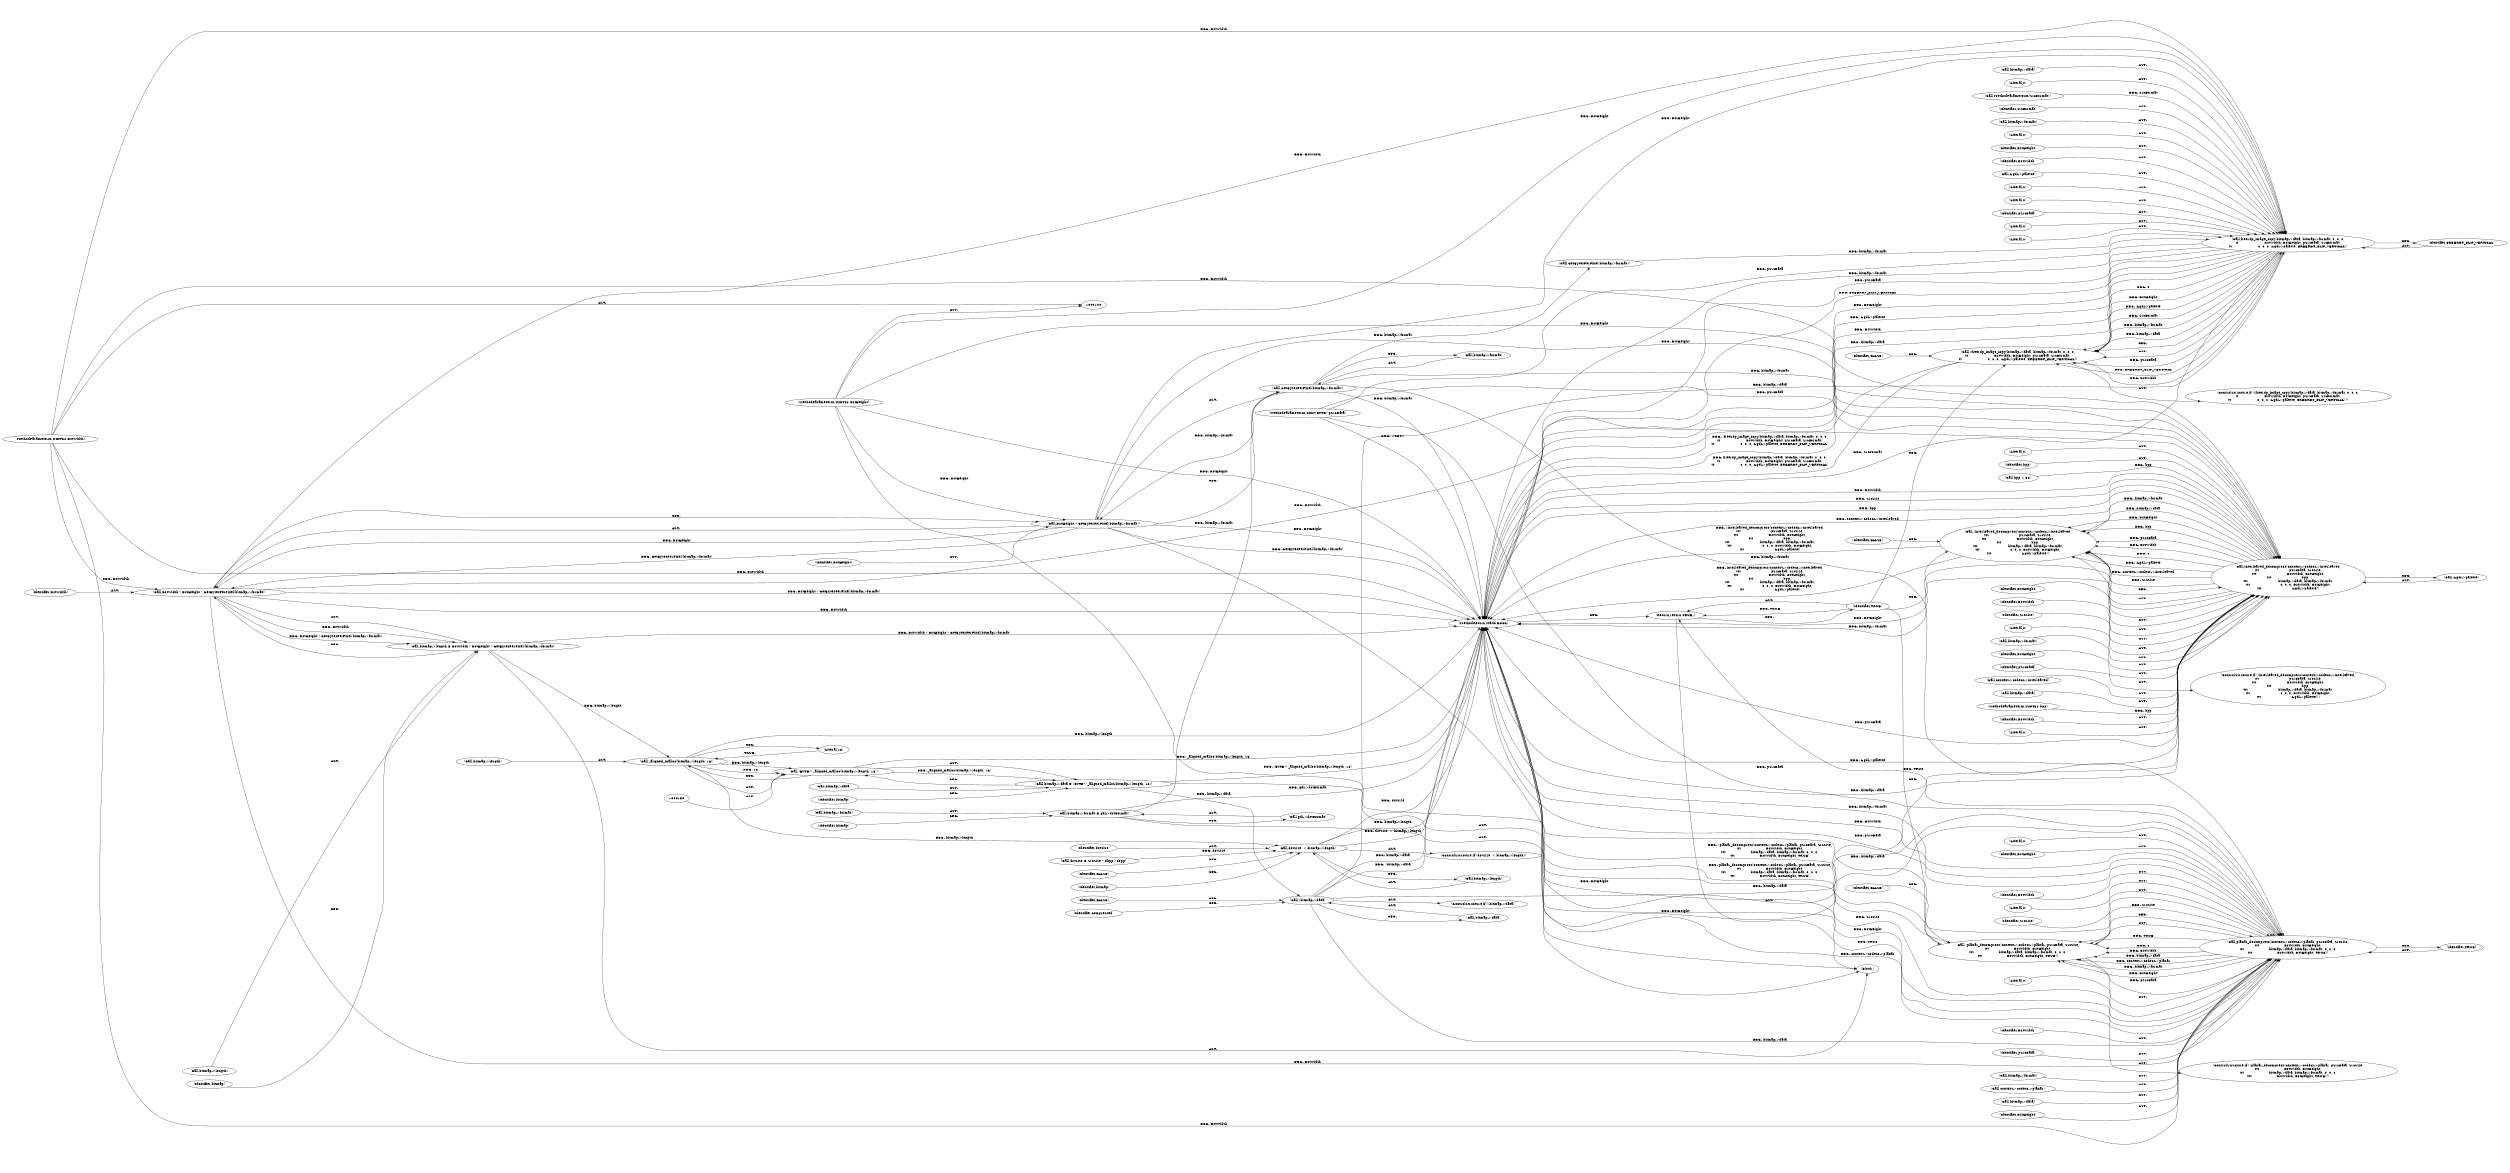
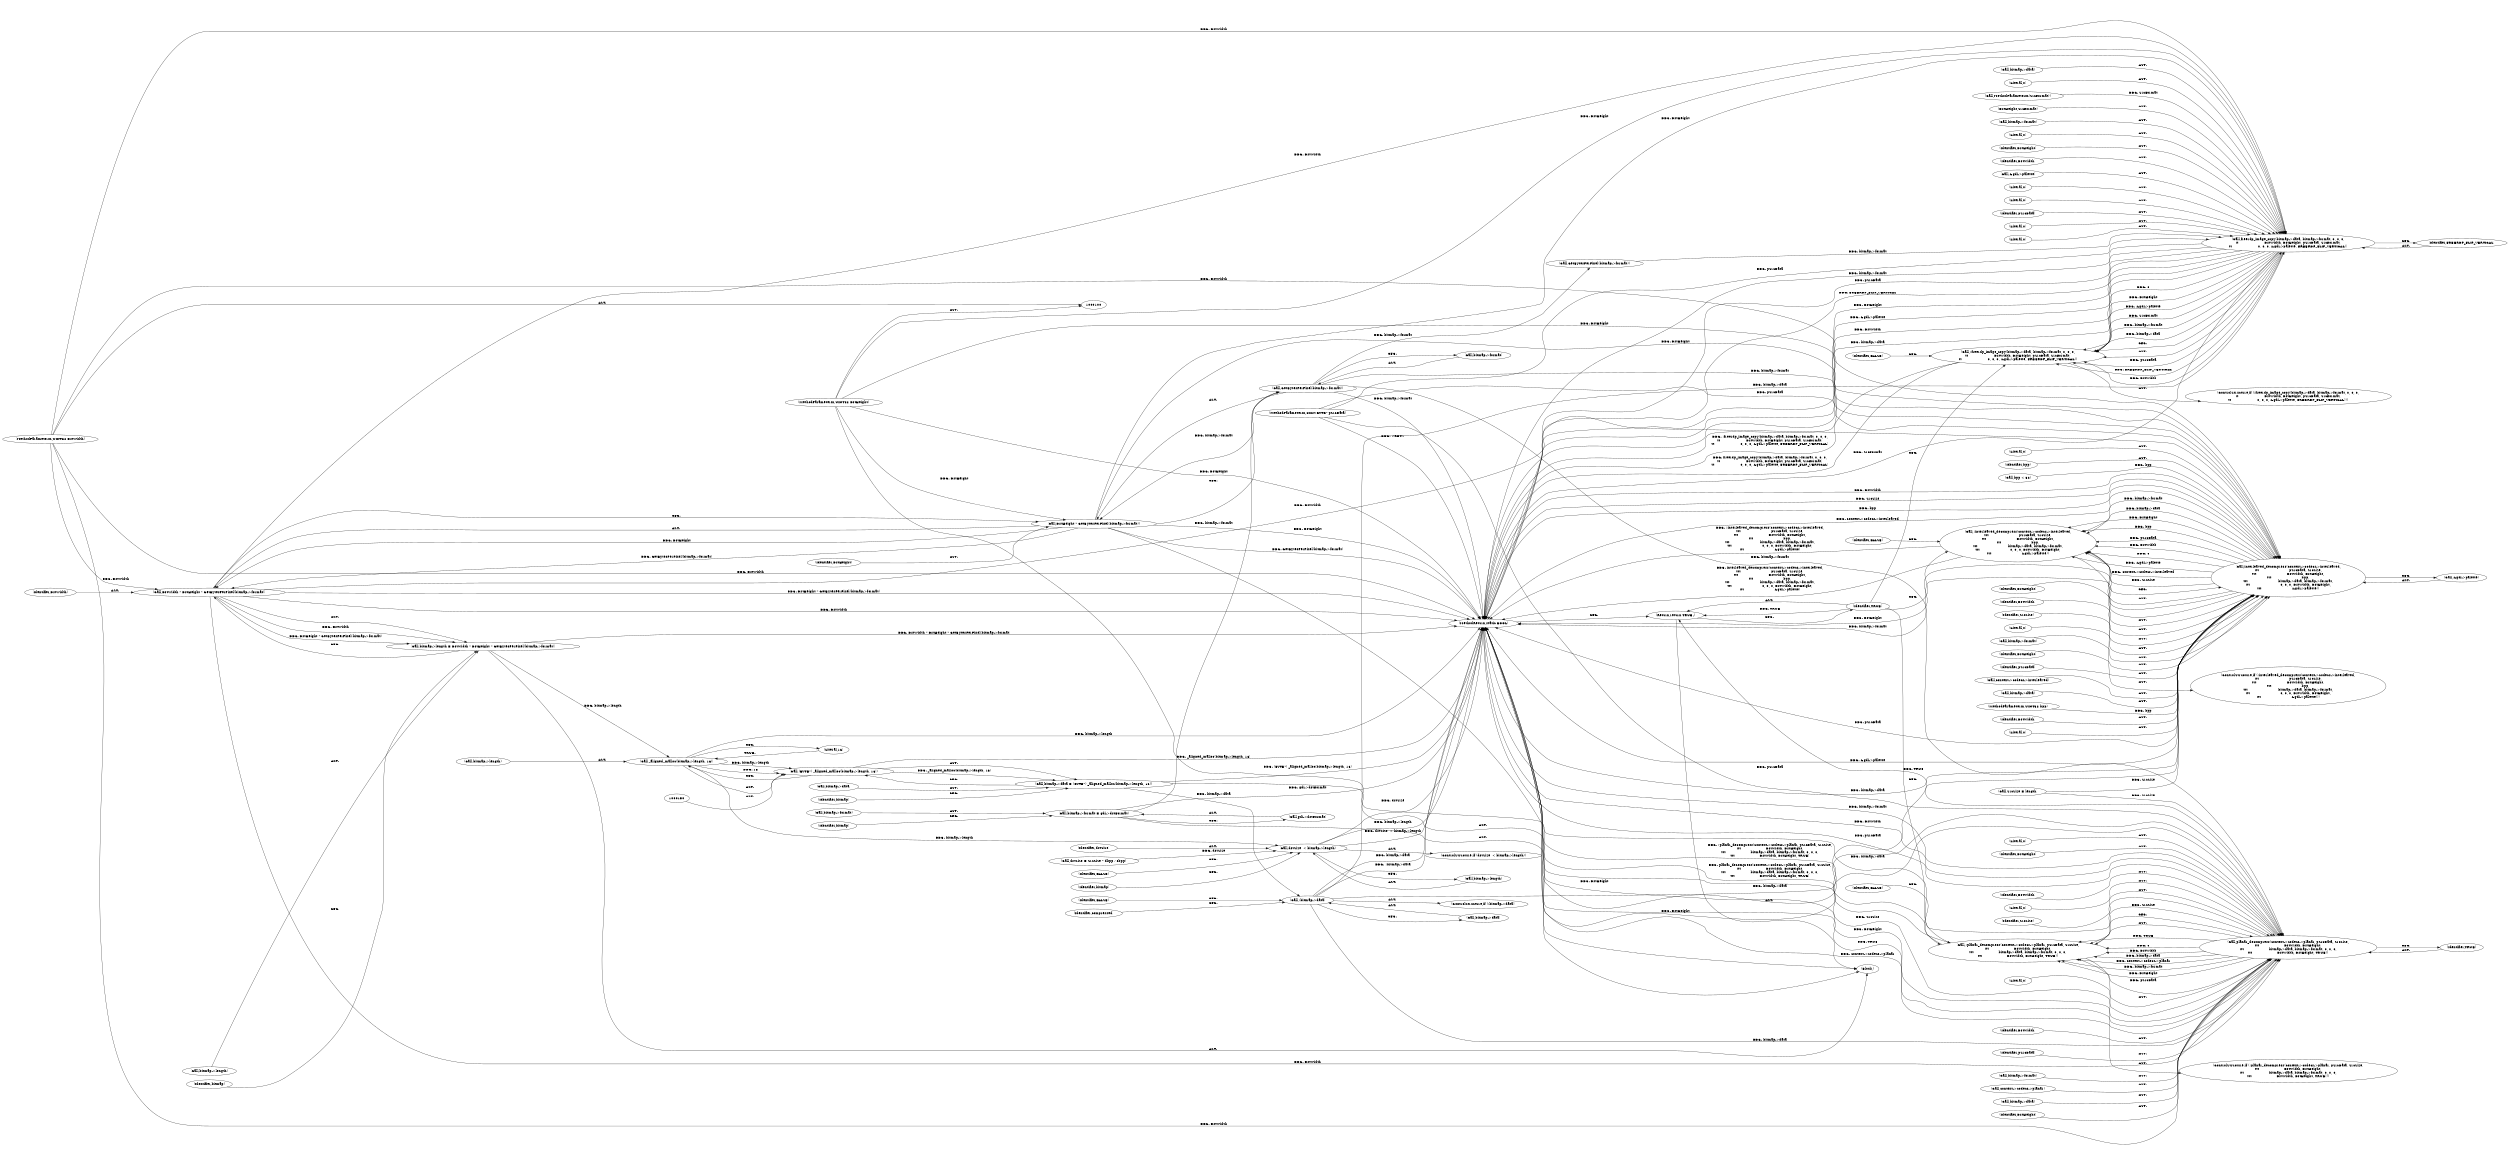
(2018, 109) -> (2018, 109)
none -> (2018, 792)
